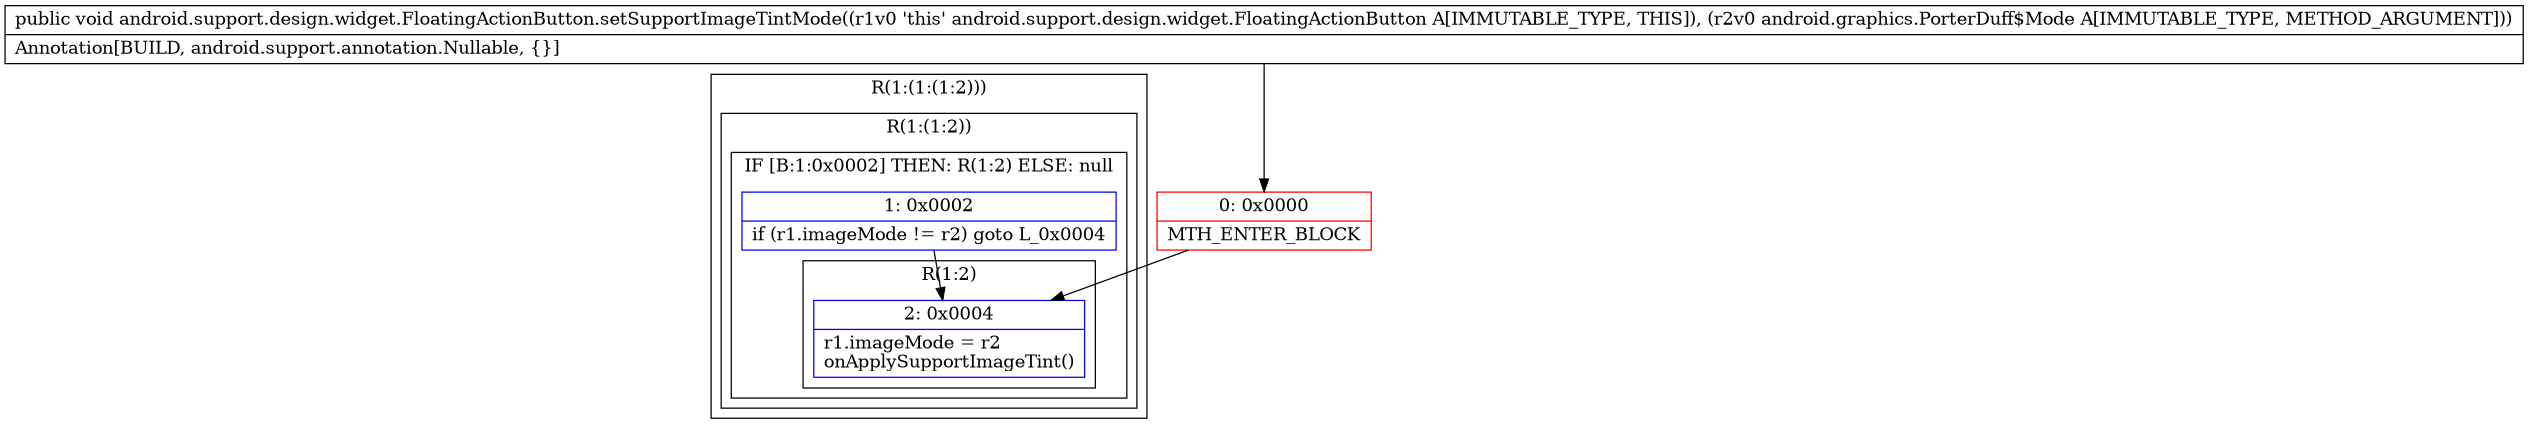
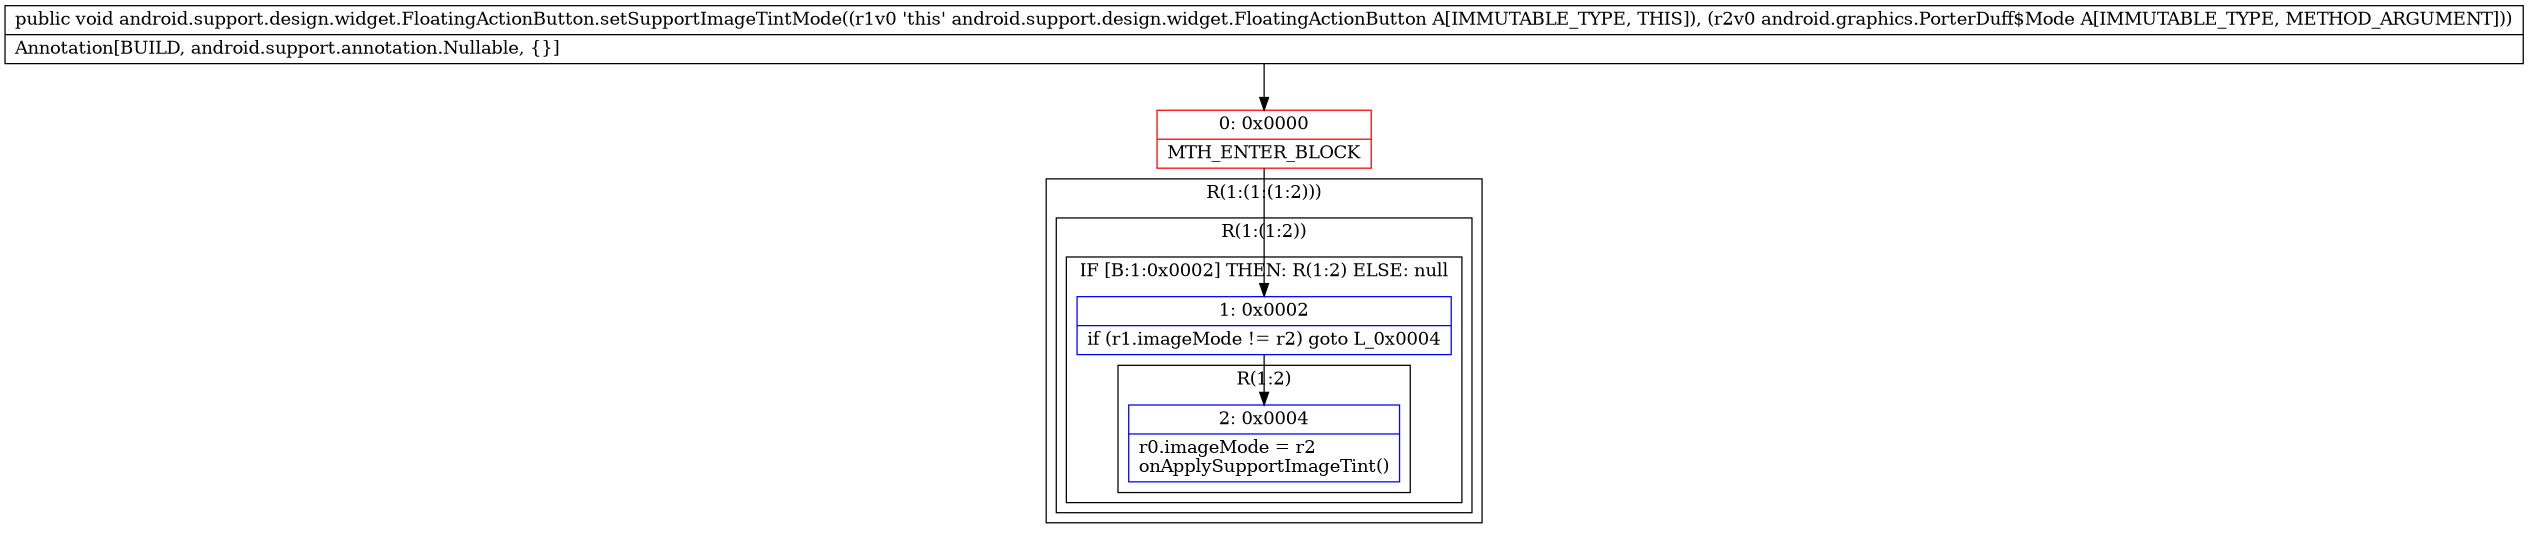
(1116, 276) -> (1264, 226)
(913, 343) -> (1228, 448)
